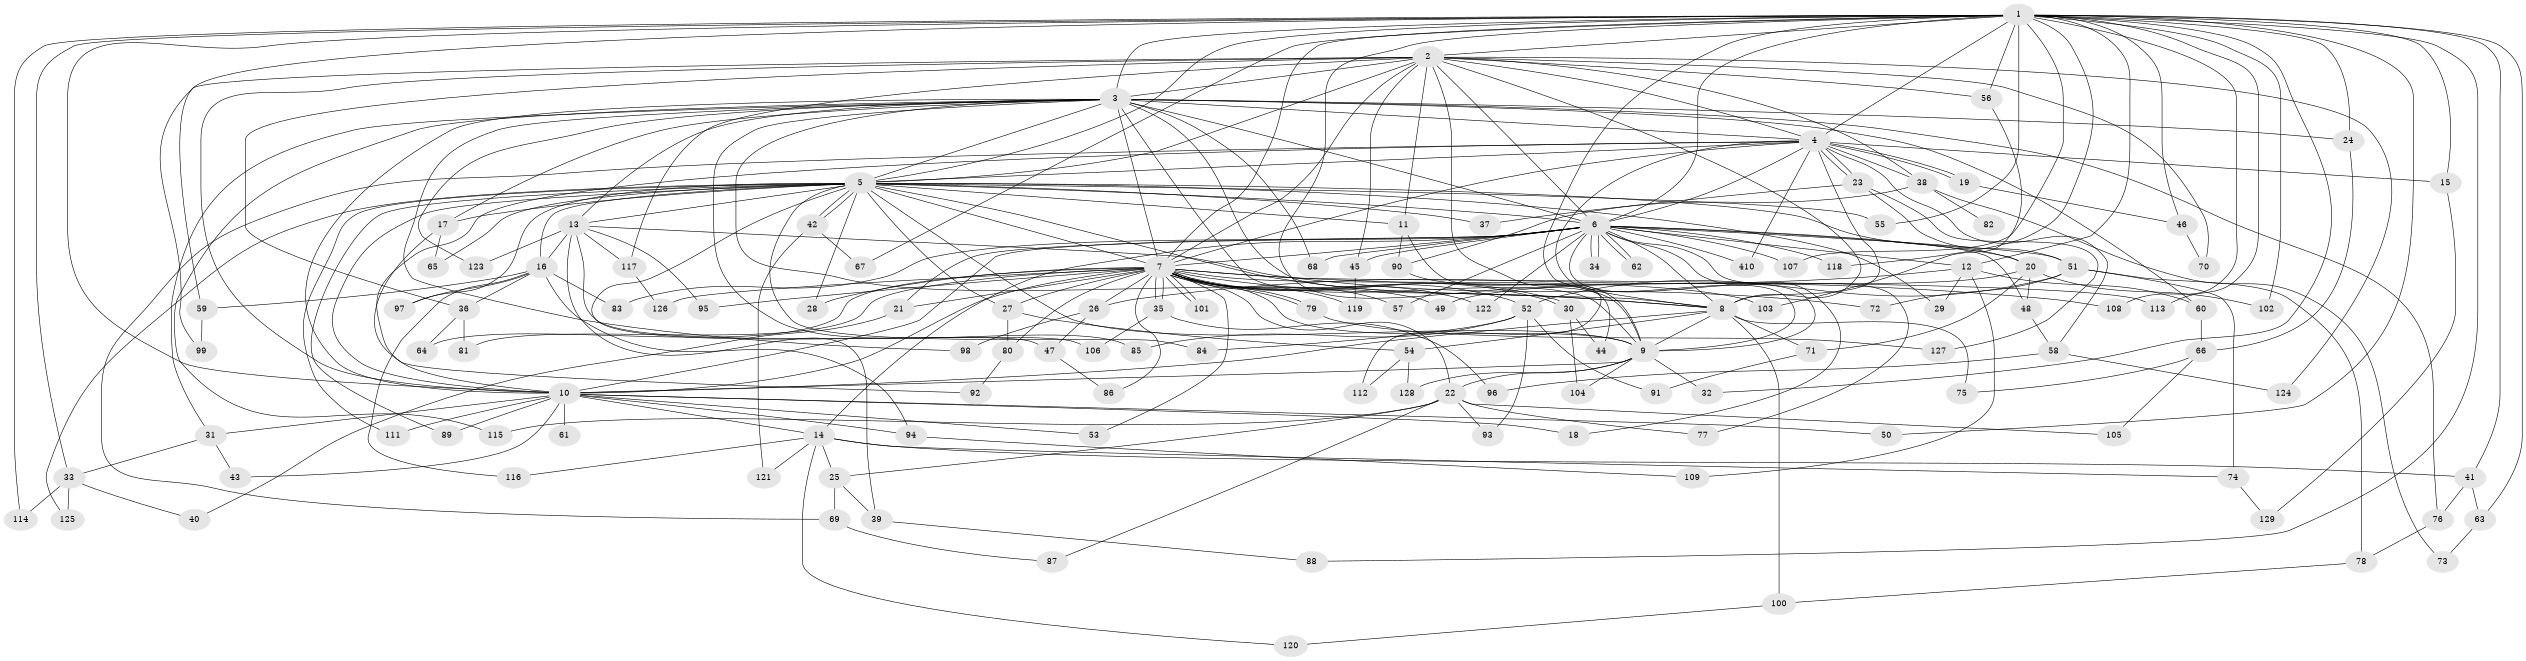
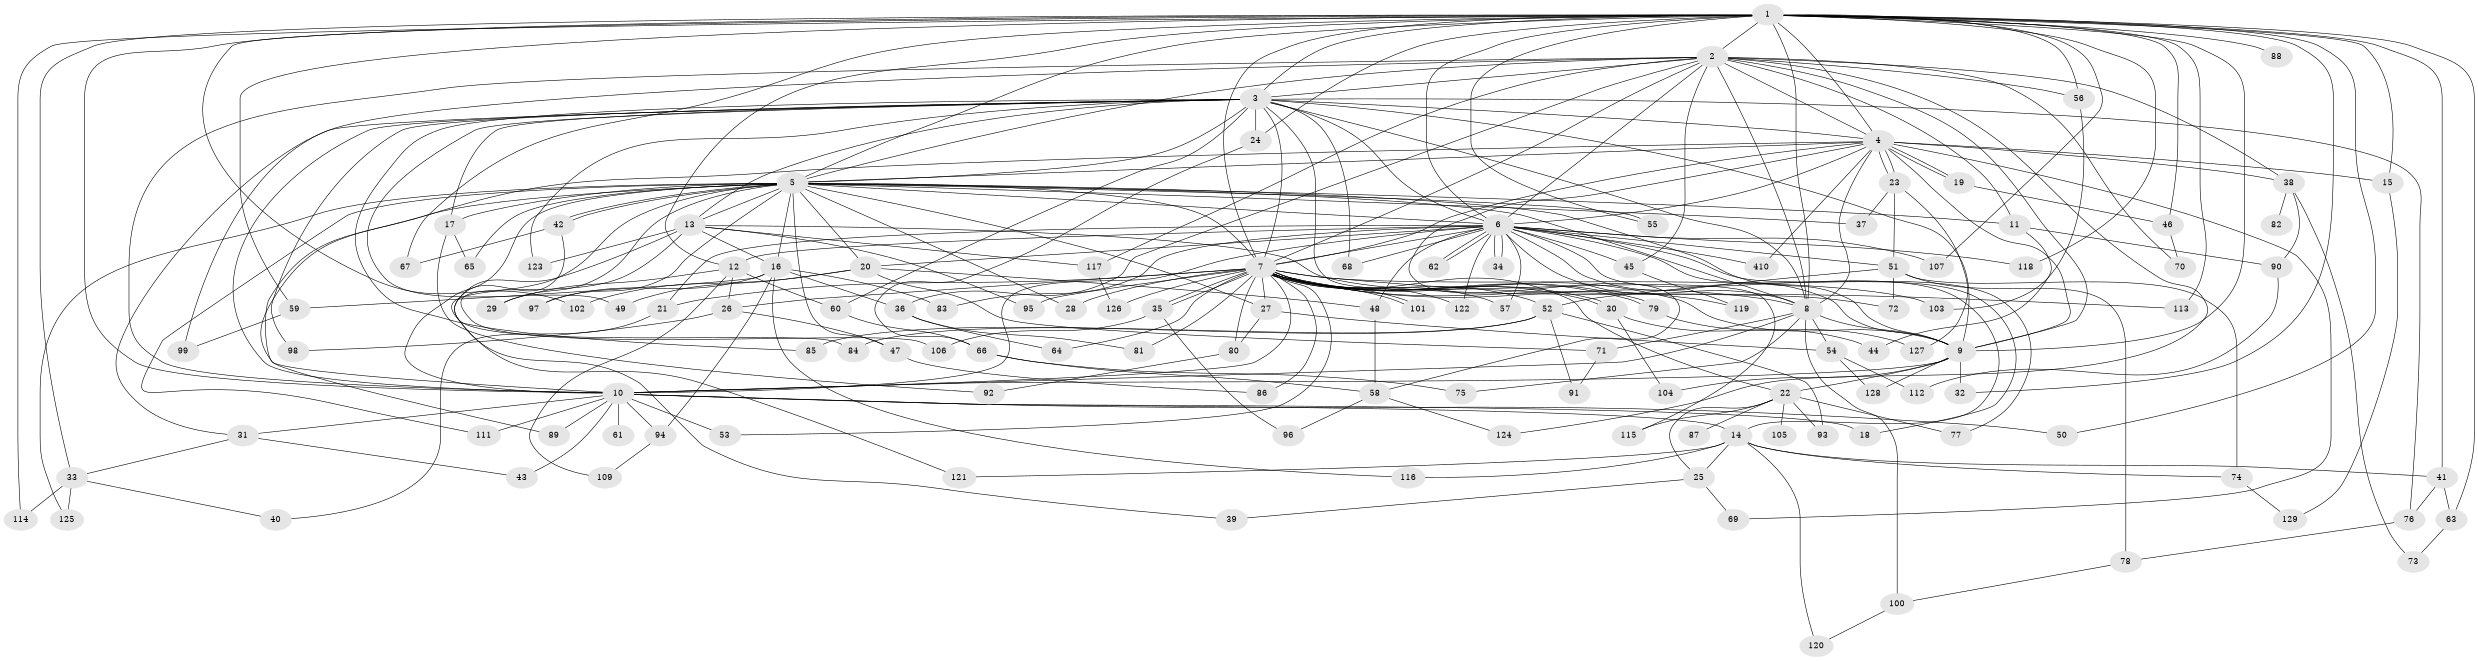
(2114, 309) -> none
(2158, 393) -> (1178, 375)
(1084, 540) -> none
(941, 549) -> none
